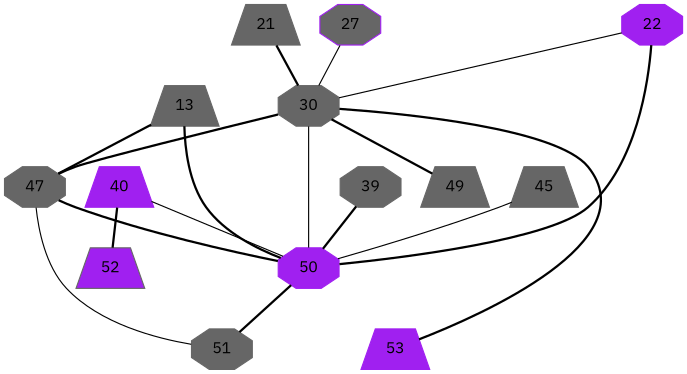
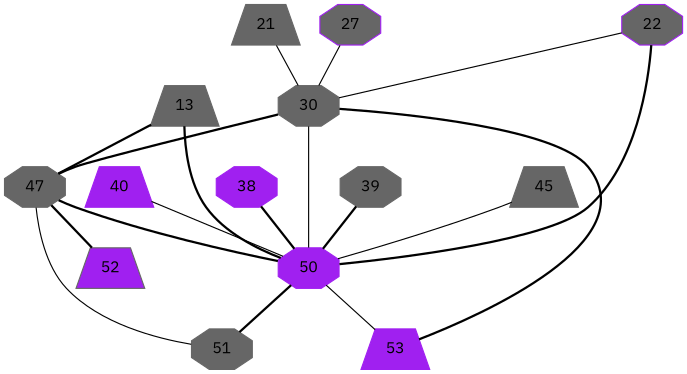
(652, 25) -> (652, 25)
(287, 65) -> (287, 65)
none -> (247, 187)
(455, 187) -> none
(115, 228) -> (72, 226)
none -> (351, 307)
